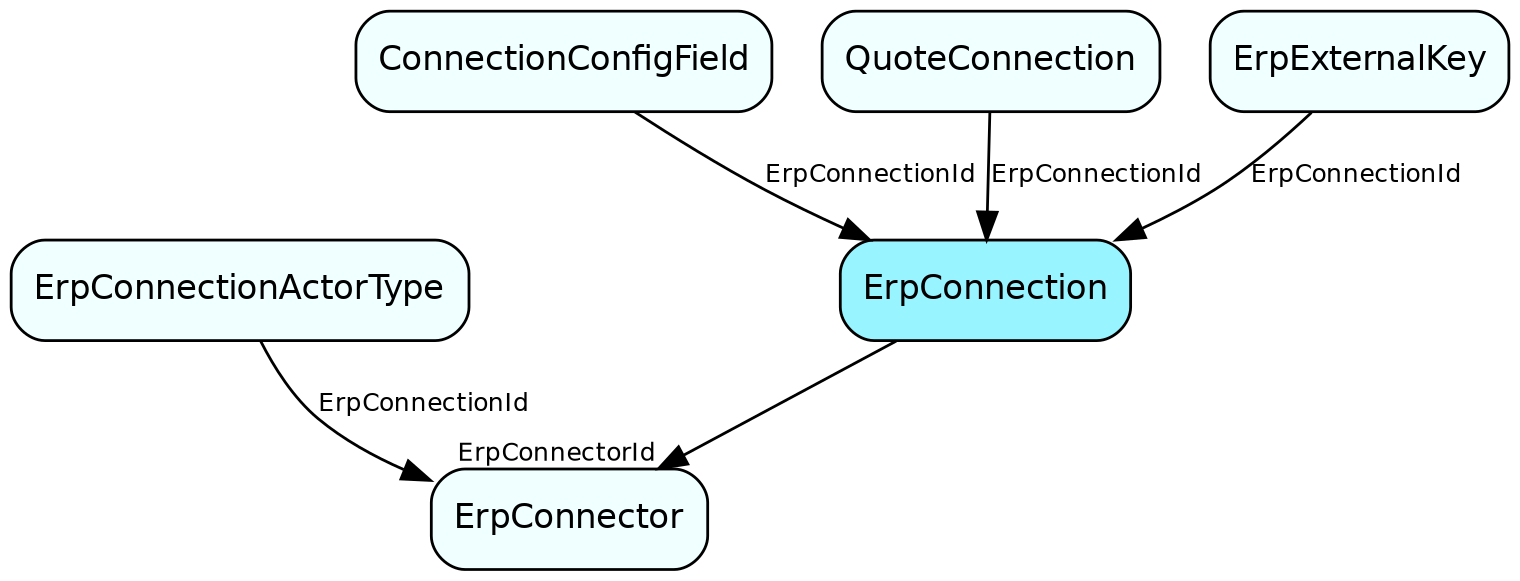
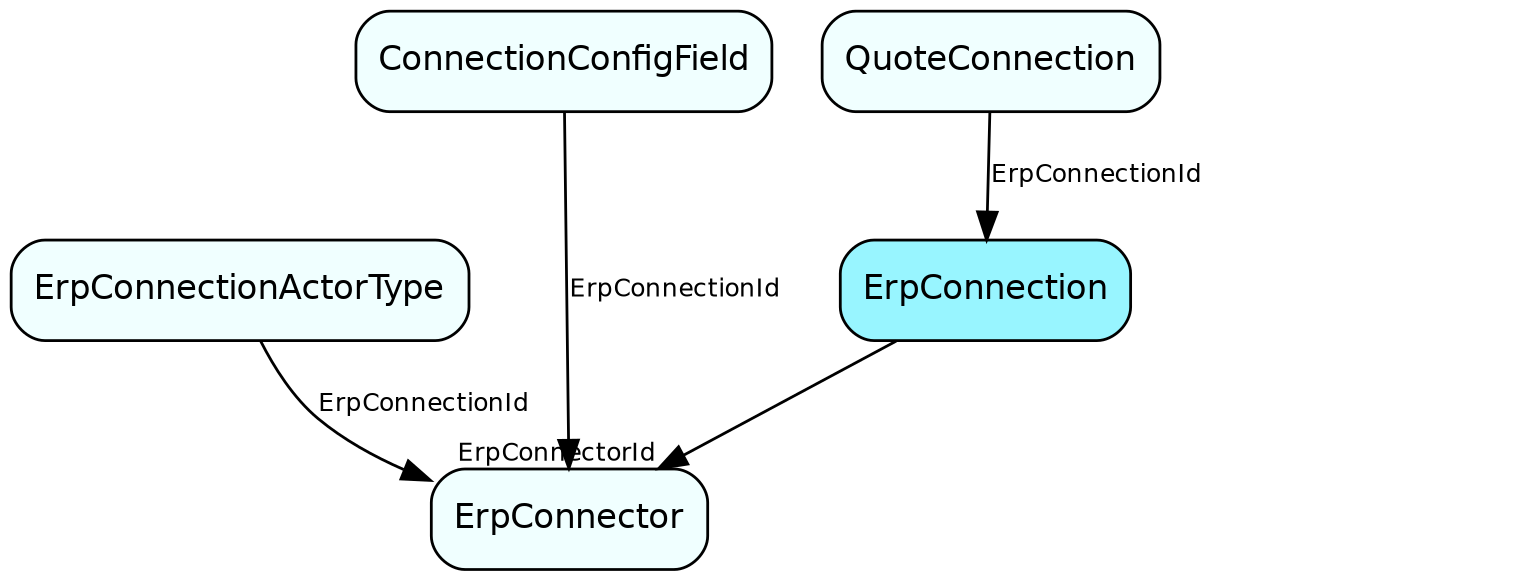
(1360, 61) -> none
(737, 174) -> (567, 276)
